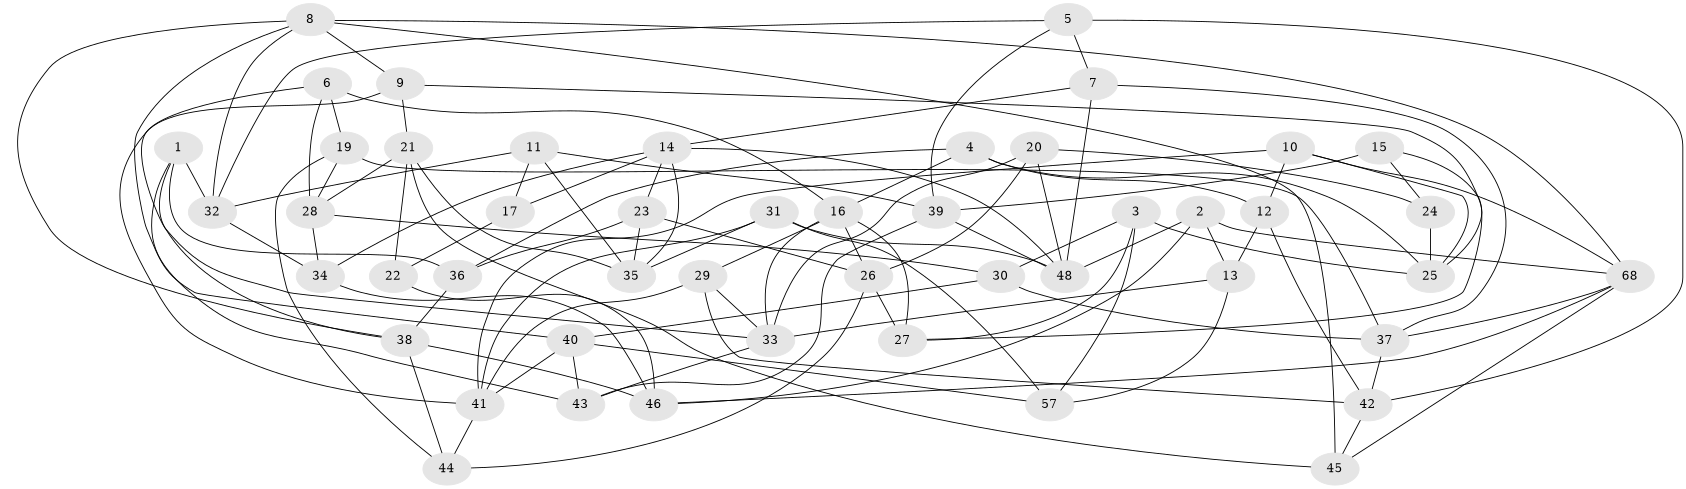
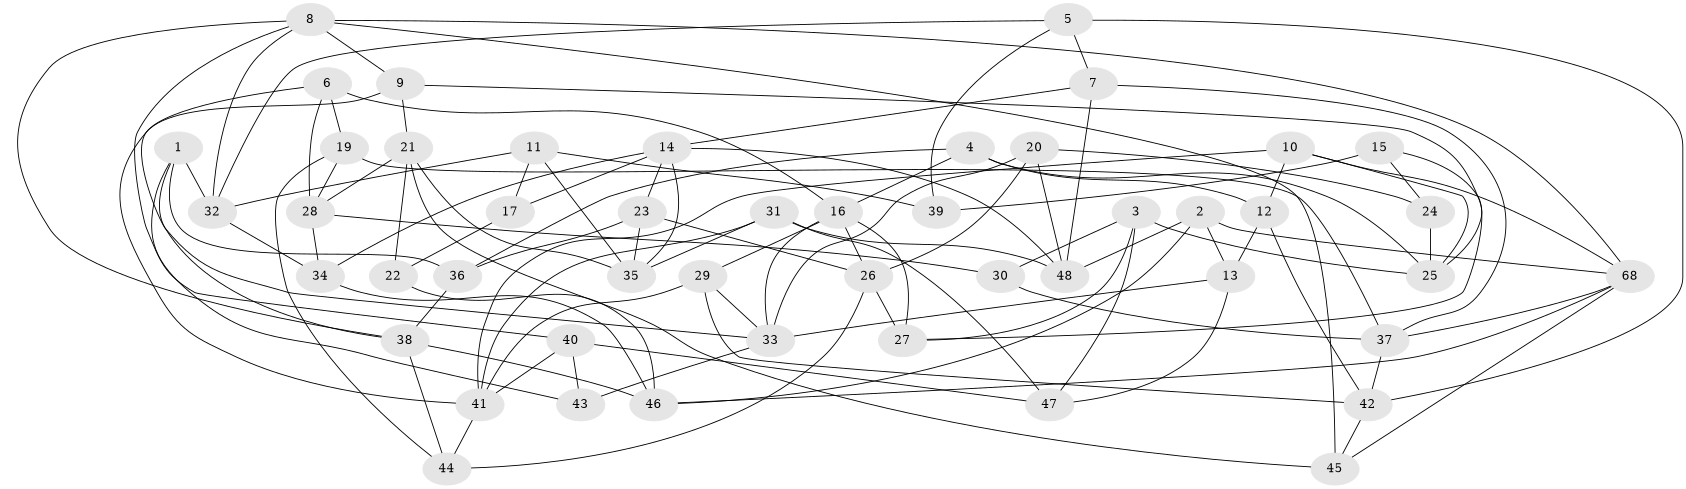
(1001, 244) -> none
(786, 309) -> none
(804, 355) -> none
(1050, 405) -> (1050, 405)
